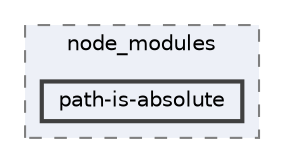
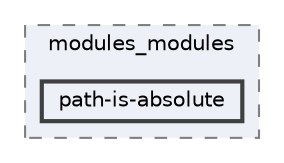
(142, 45) -> (142, 45)
